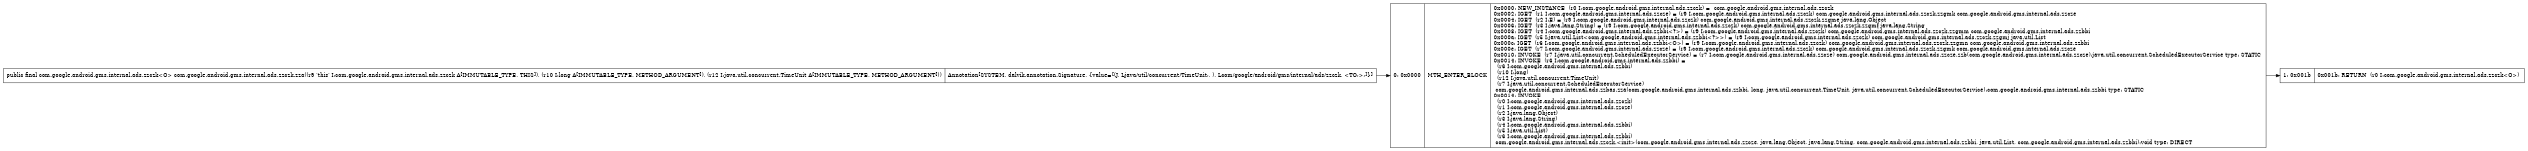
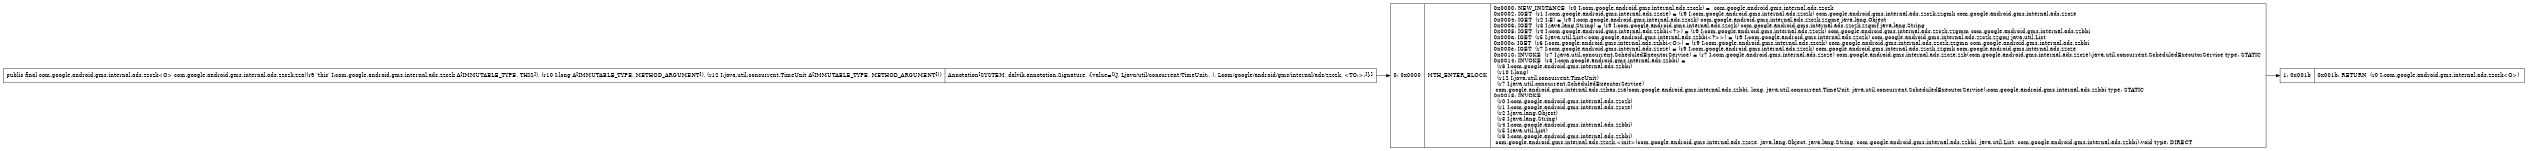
(1519, 96) -> (1519, 96)
